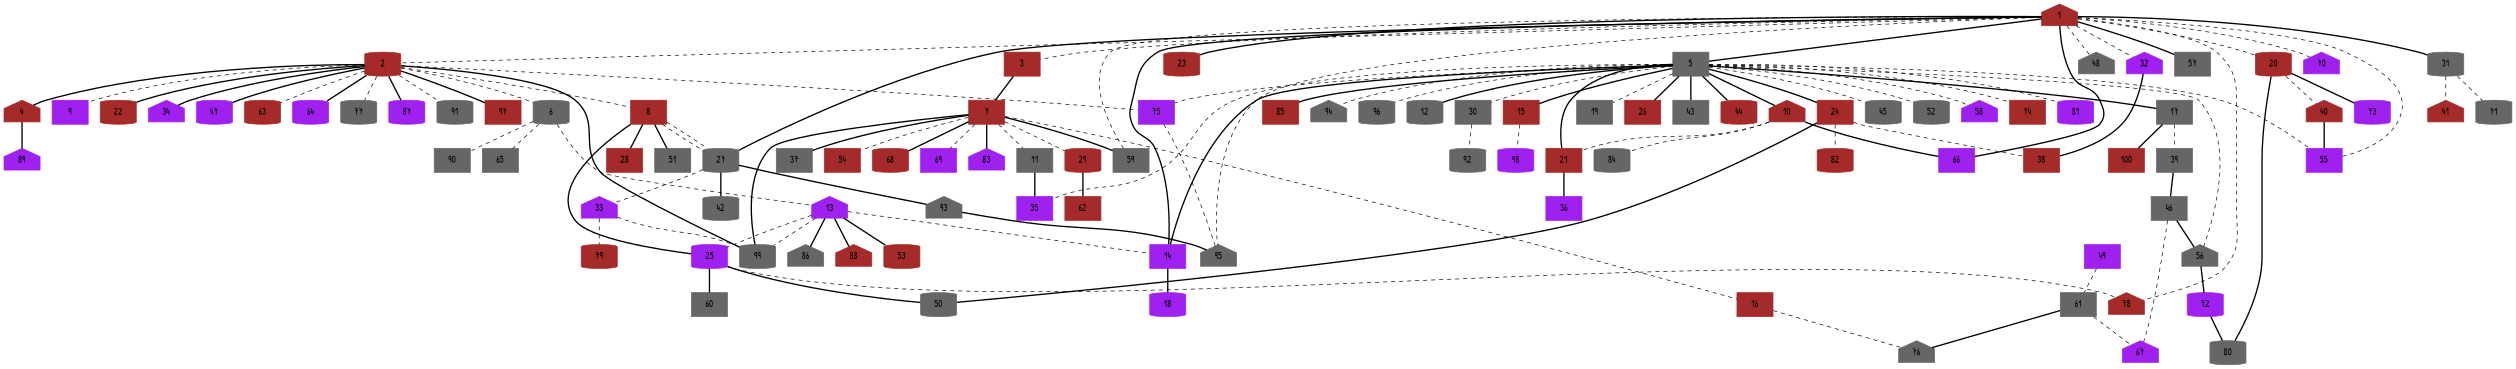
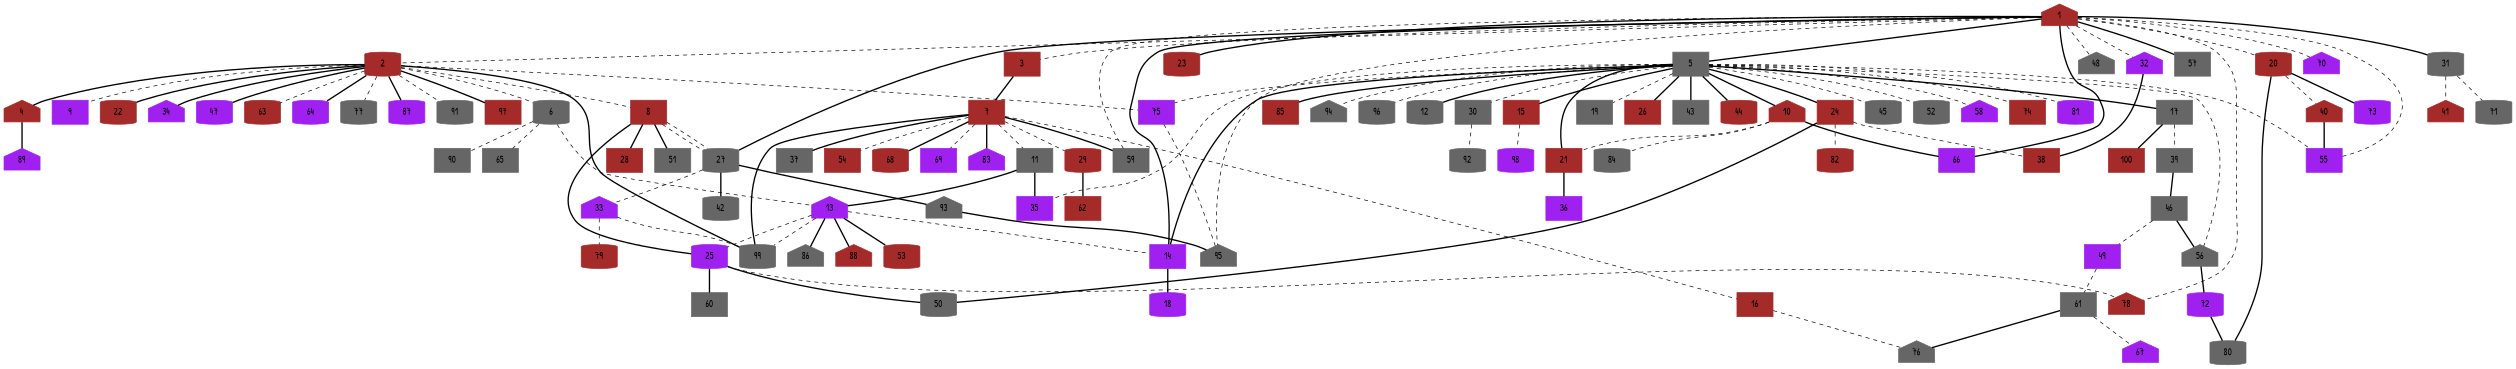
none -> (933, 192)
(2158, 282) -> (2136, 232)
